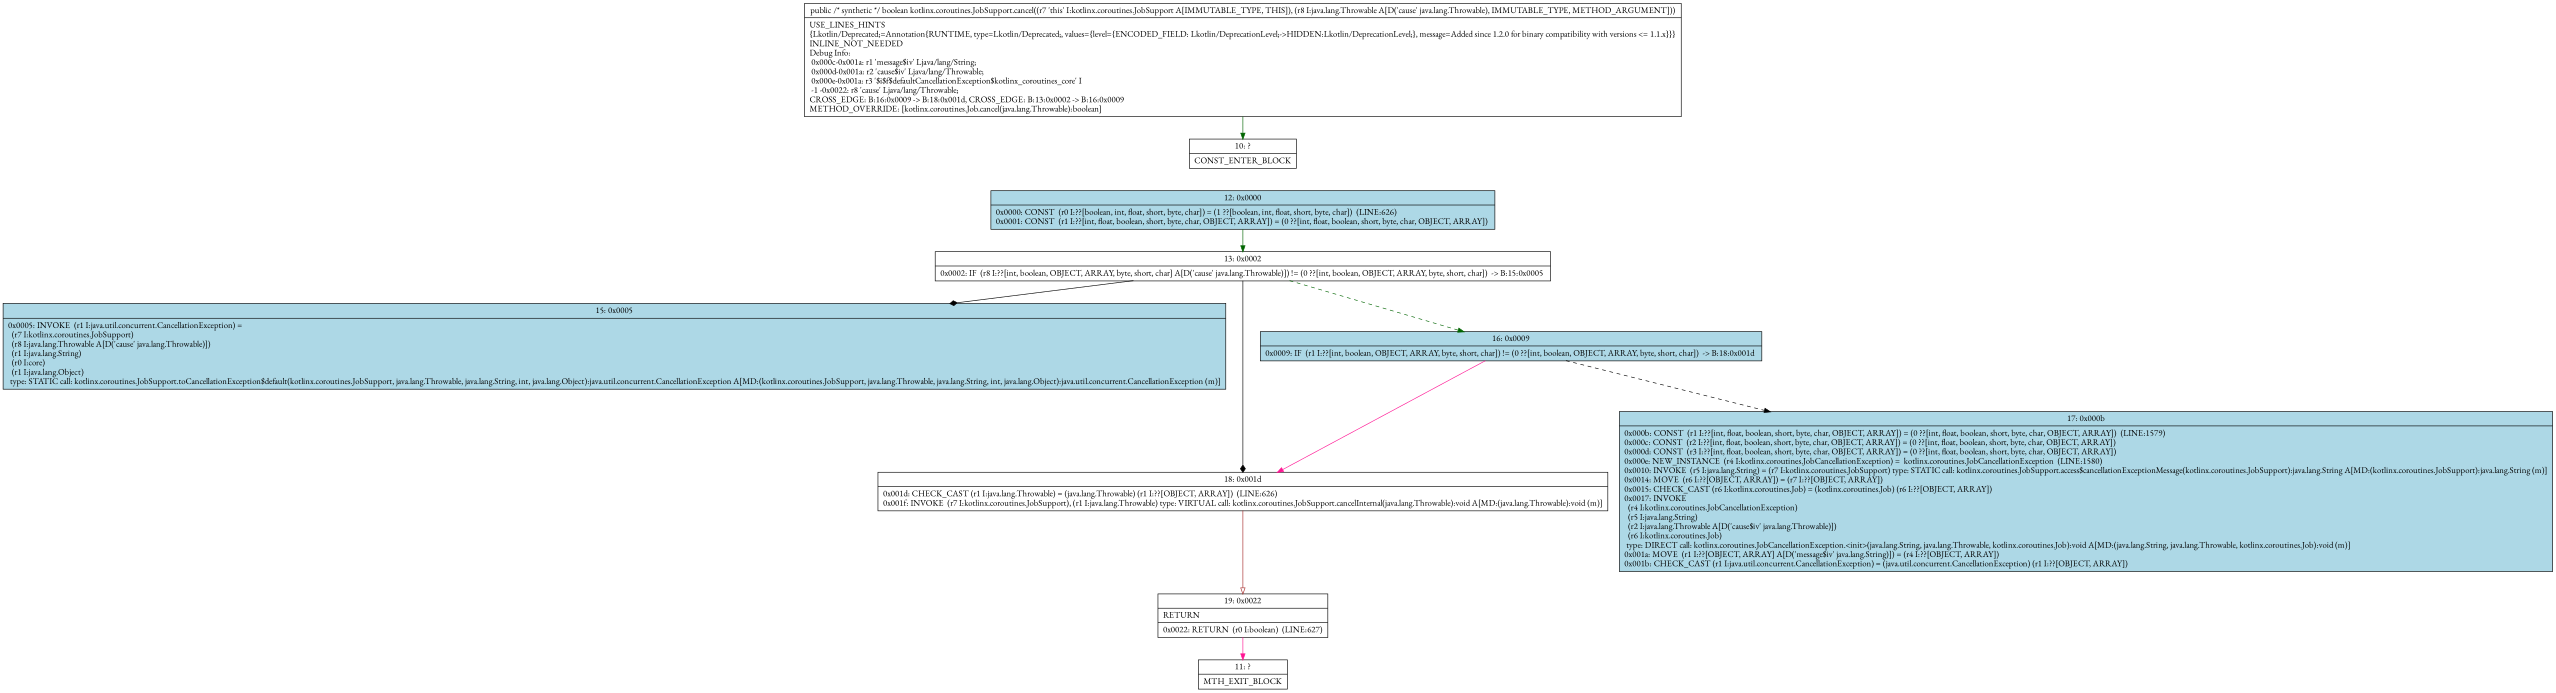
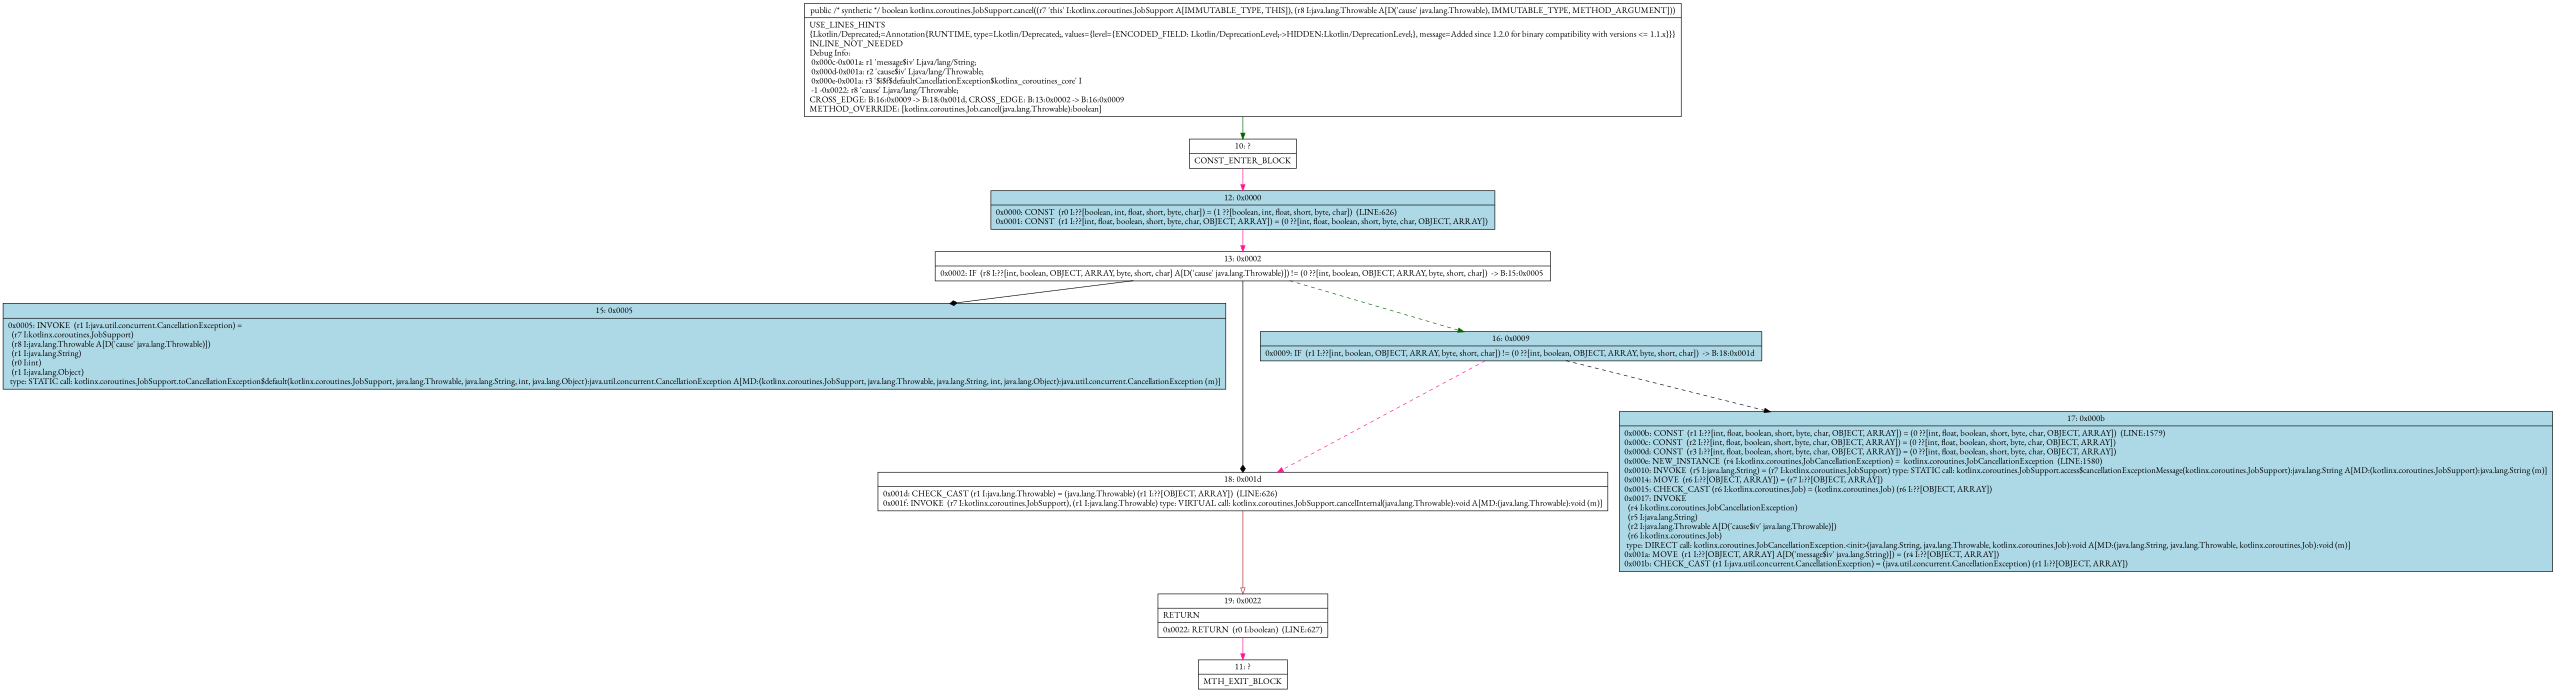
none -> (1243, 176)
(1243, 237) -> (1243, 237)
(27, 363) -> (25, 363)
(1384, 415) -> (1384, 415)
